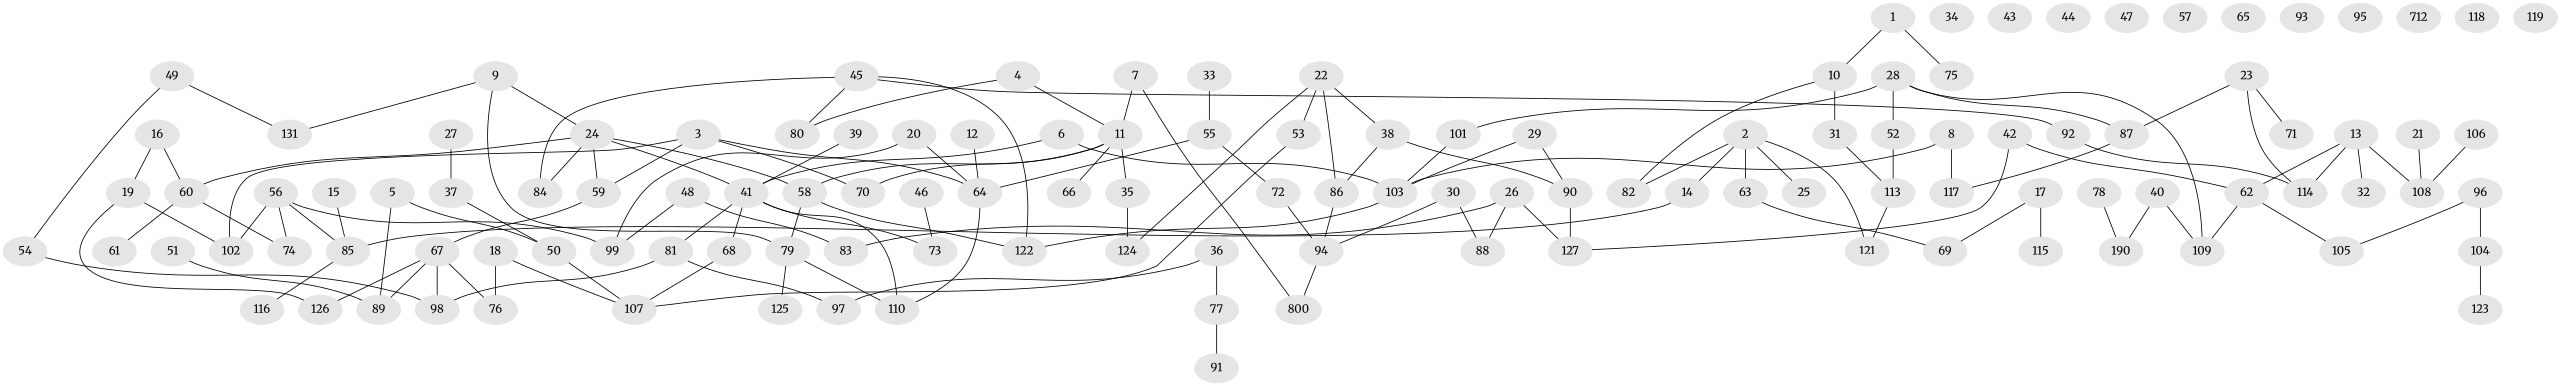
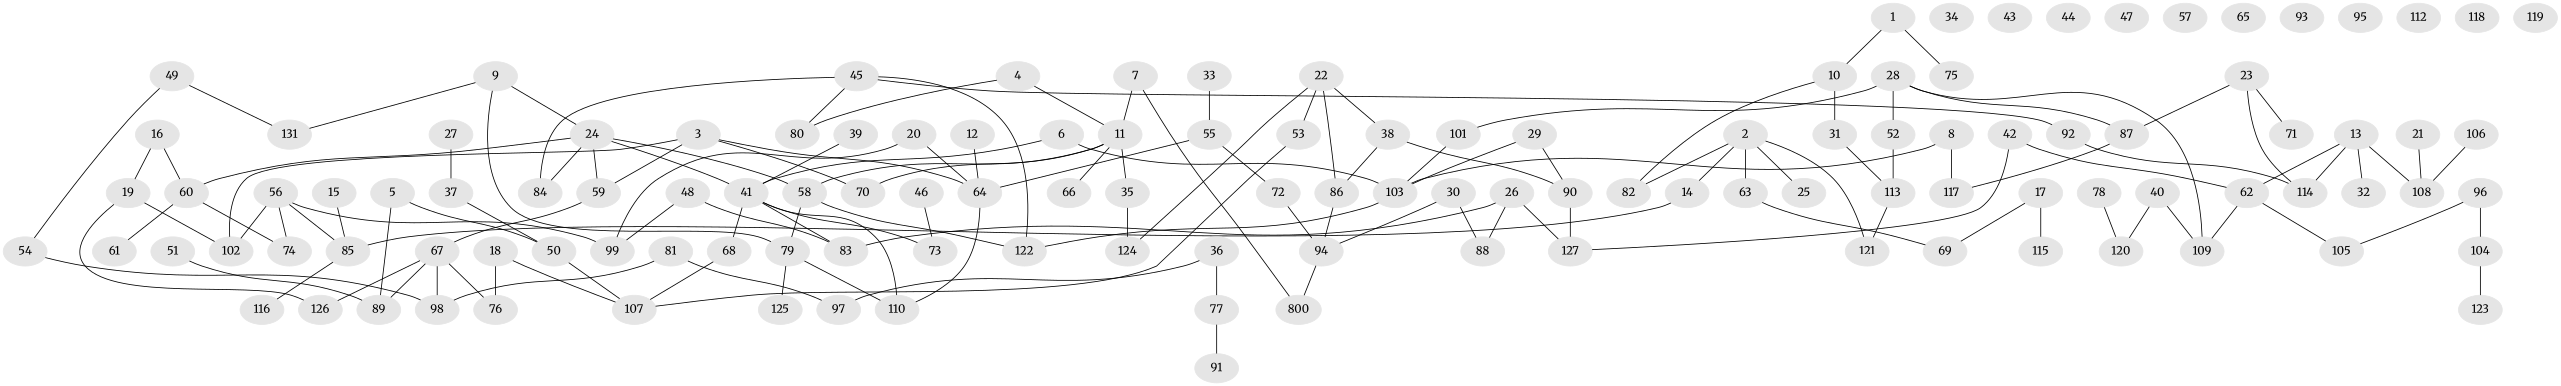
(2419, 18) -> (2419, 18)
(710, 221) -> (791, 219)
(2121, 251) -> (2121, 251)
